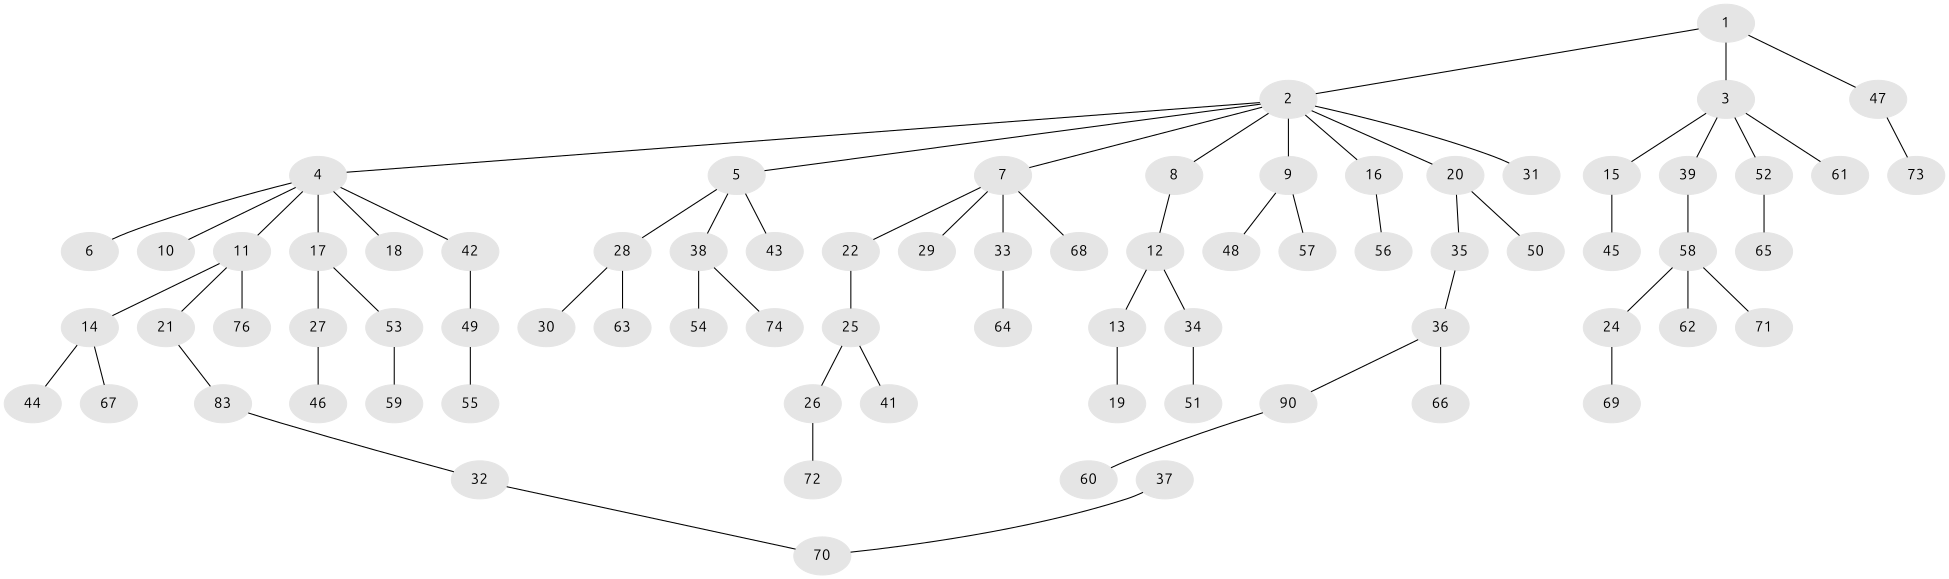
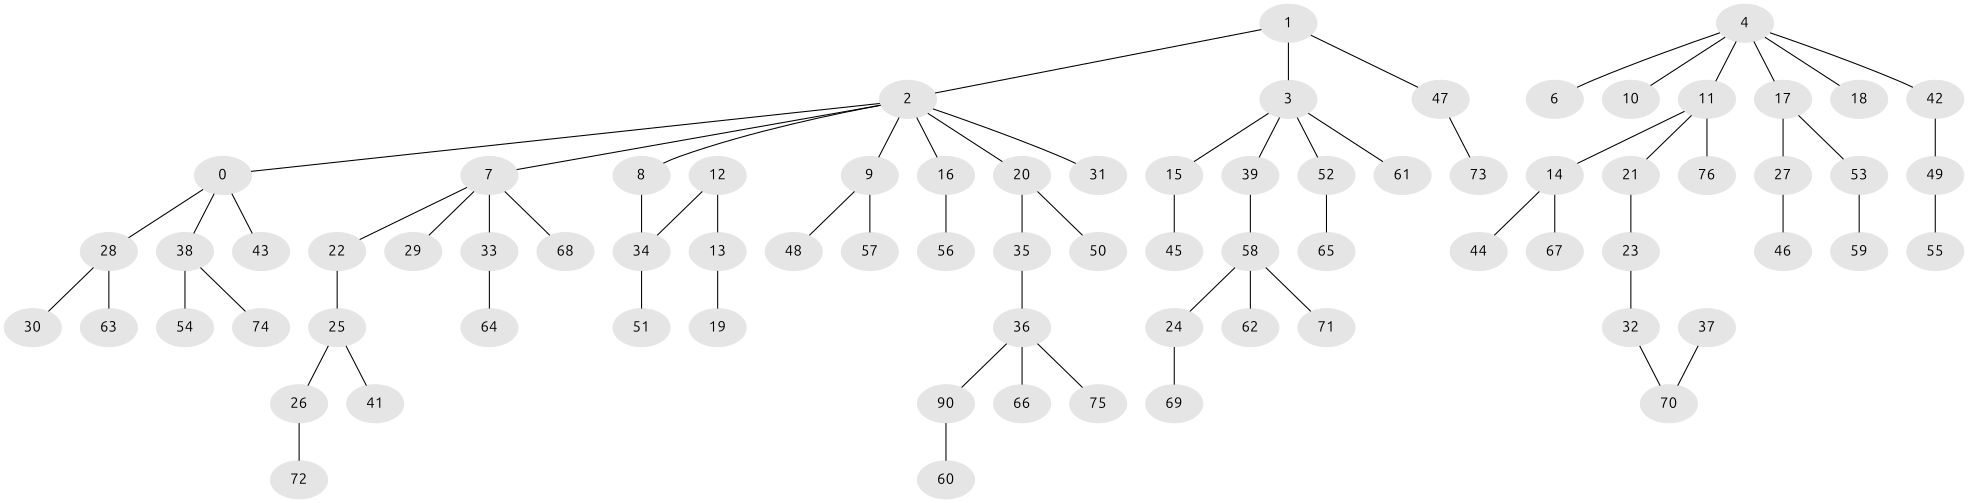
(803, 137) -> none
(737, 175) -> (223, 175)
(1165, 214) -> (642, 214)
(223, 404) -> (1631, 252)
none -> (1098, 404)
